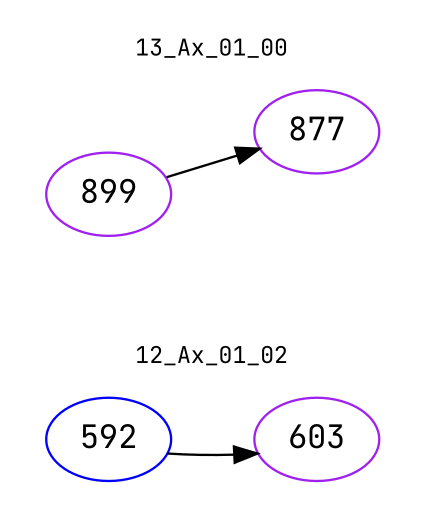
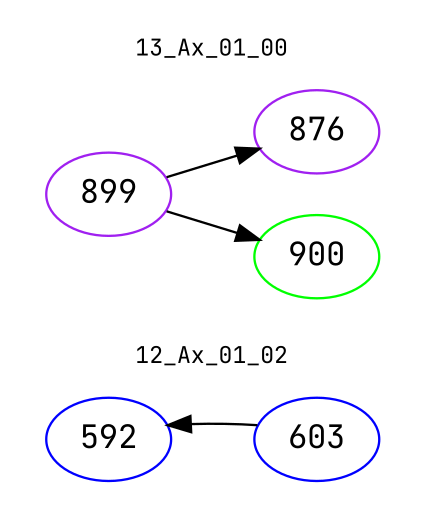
(317, 132) -> (317, 132)
none -> (317, 257)
(317, 439) -> (317, 439)
(201, 455) -> (224, 424)
